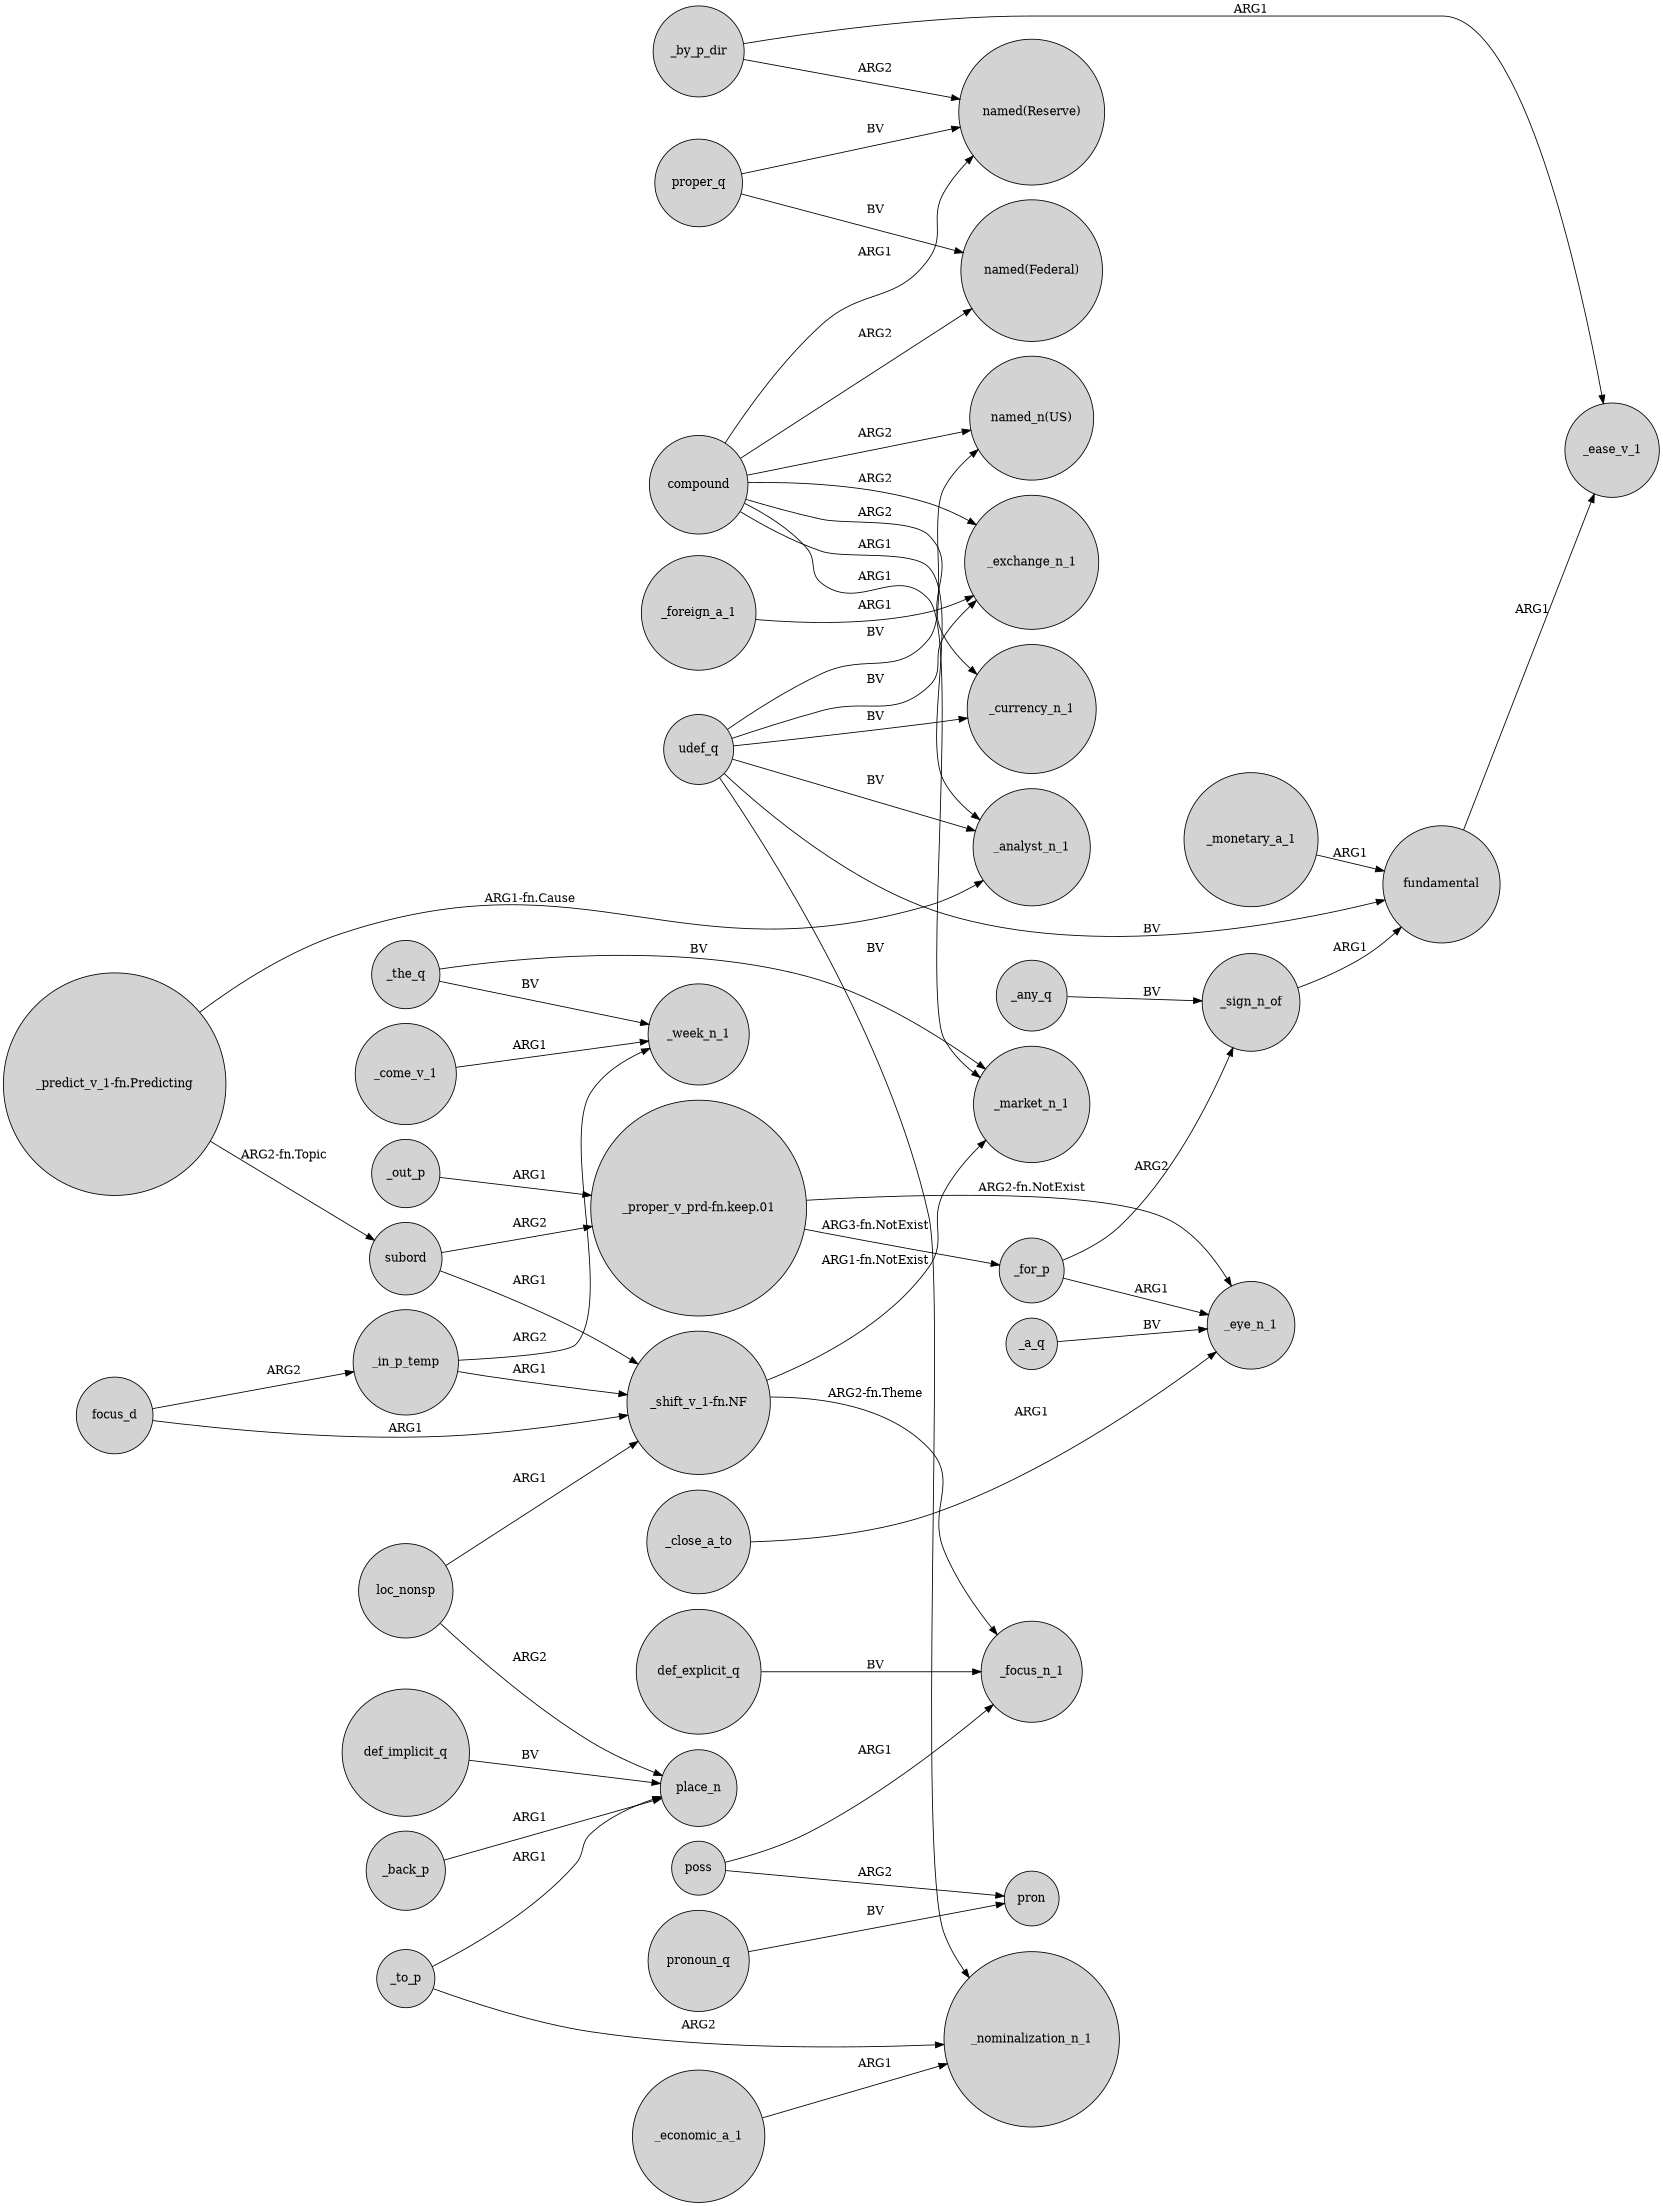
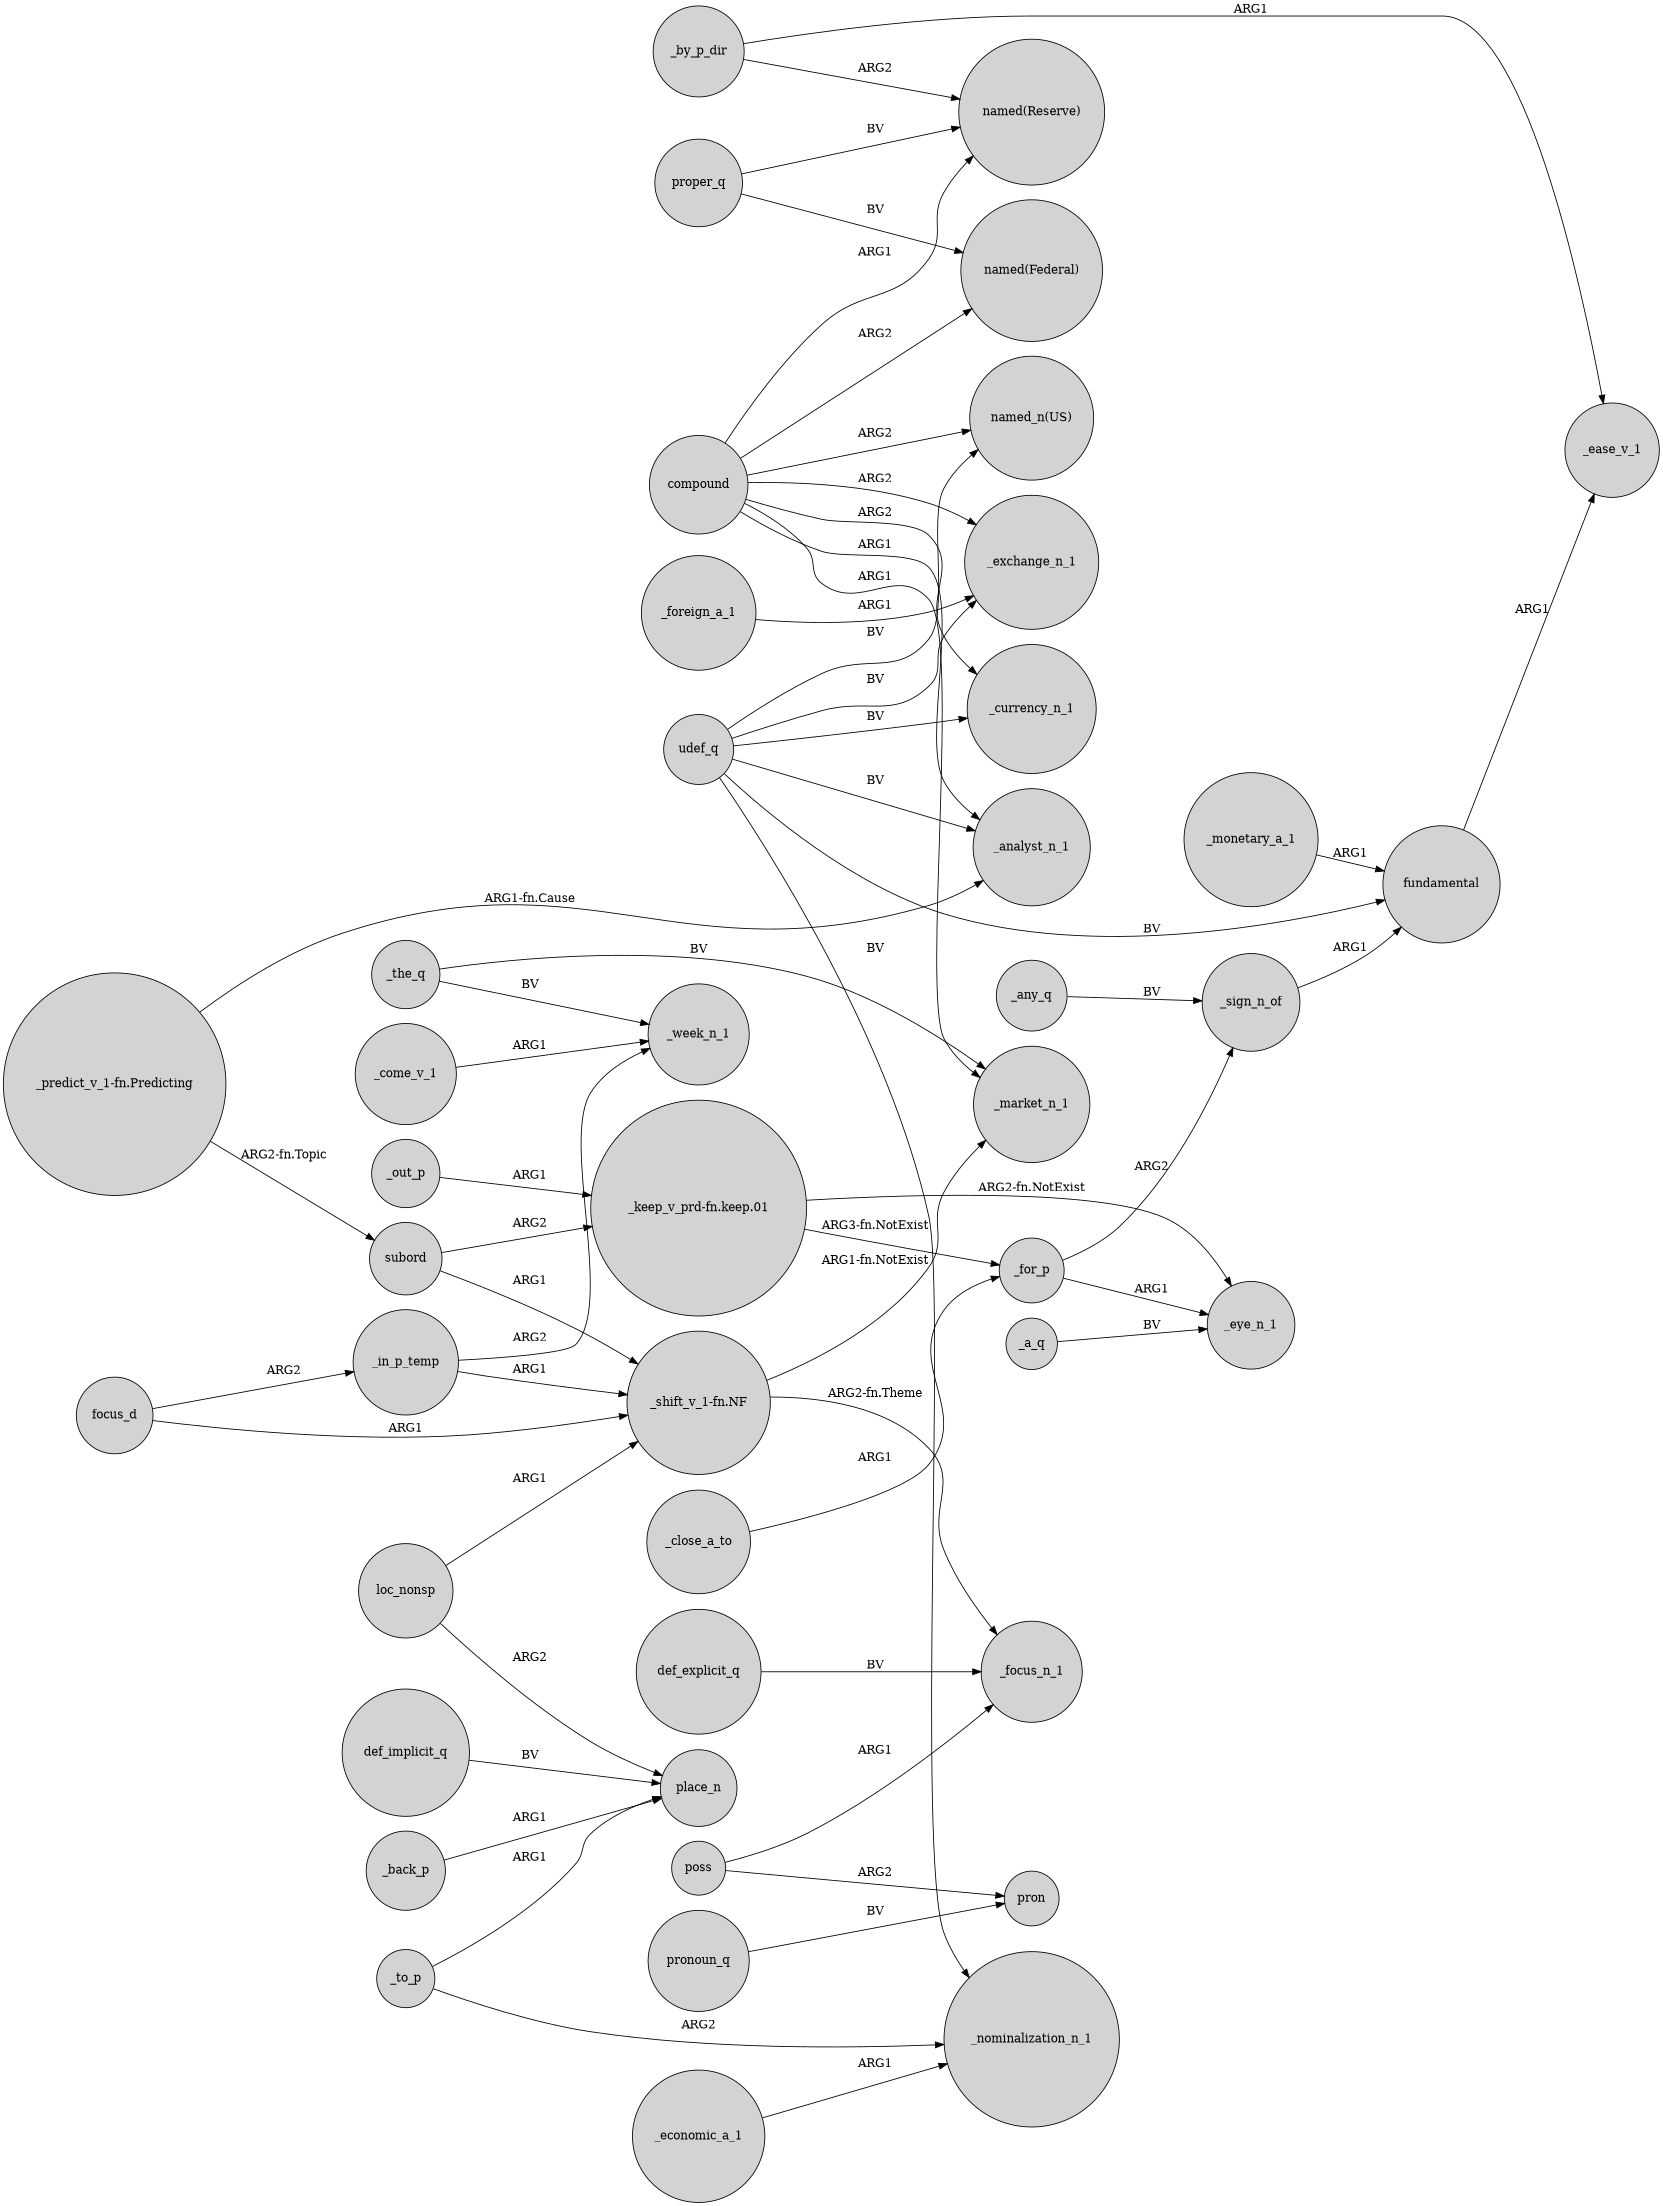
(699, 1208) -> (699, 1208)
(995, 1488) -> (940, 1444)
